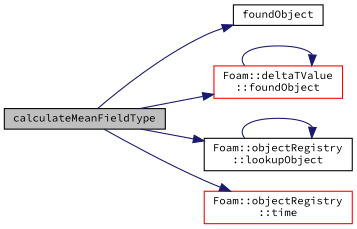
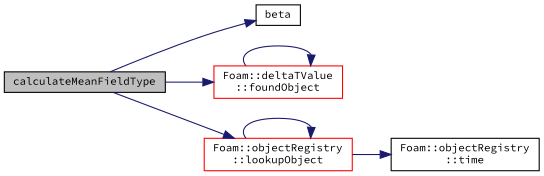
(278, 15) -> (278, 15)
(278, 155) -> (278, 155)
(161, 160) -> (366, 155)
(278, 207) -> (465, 155)
